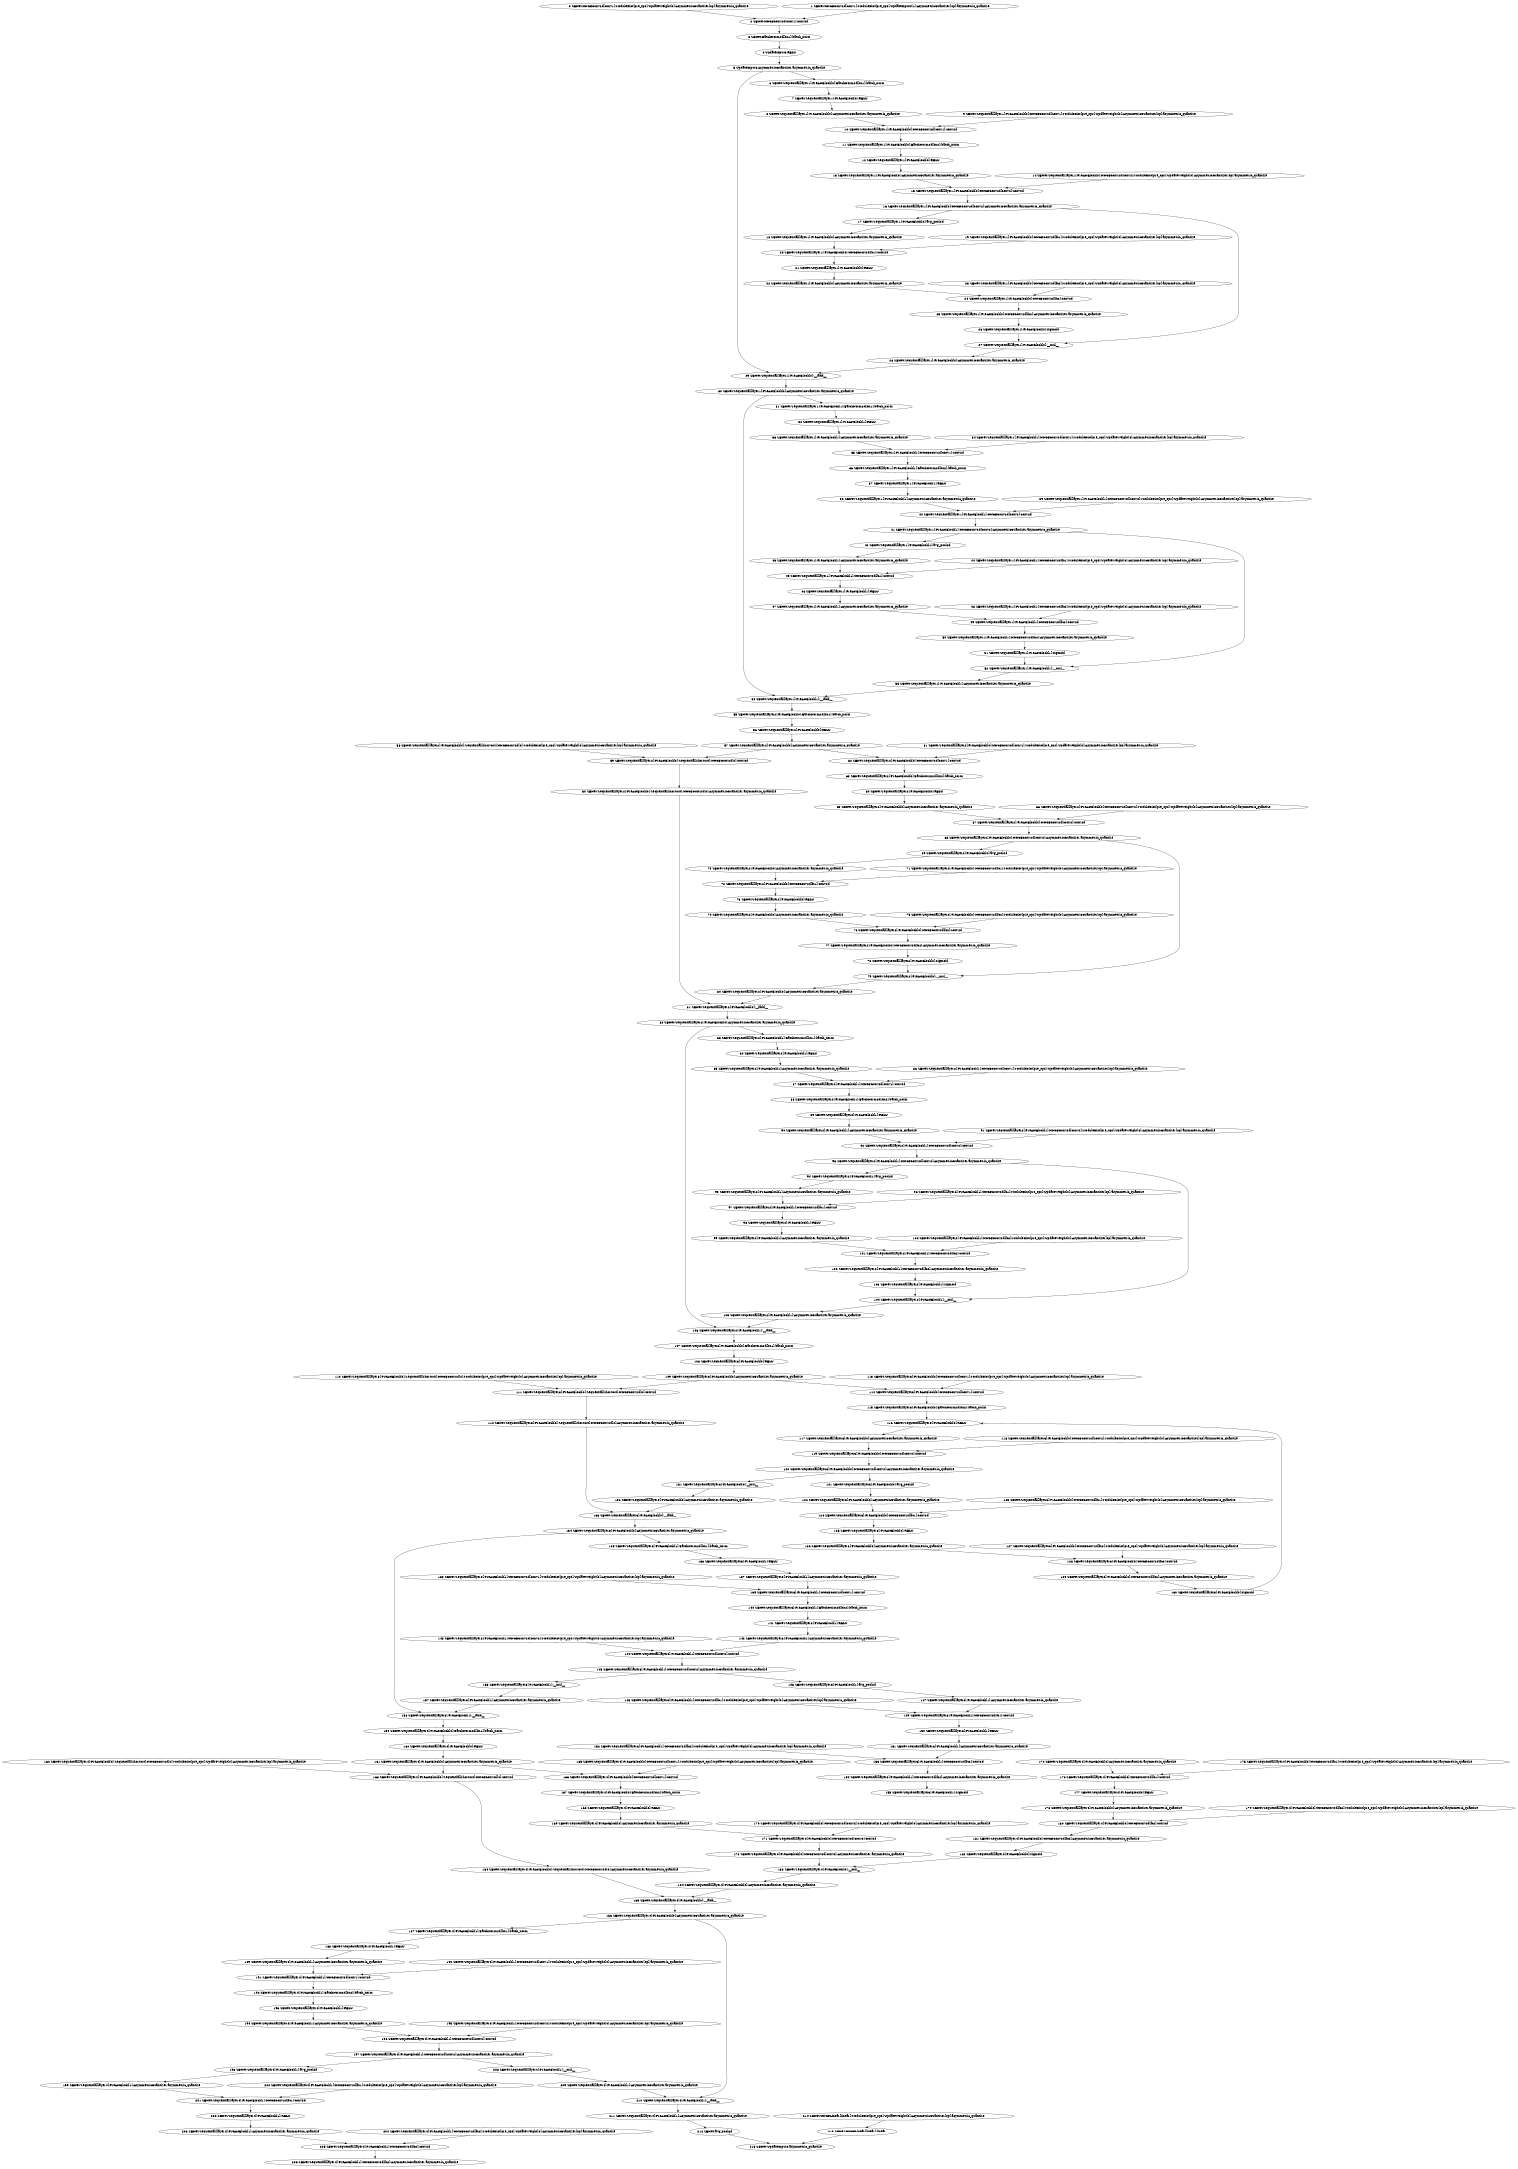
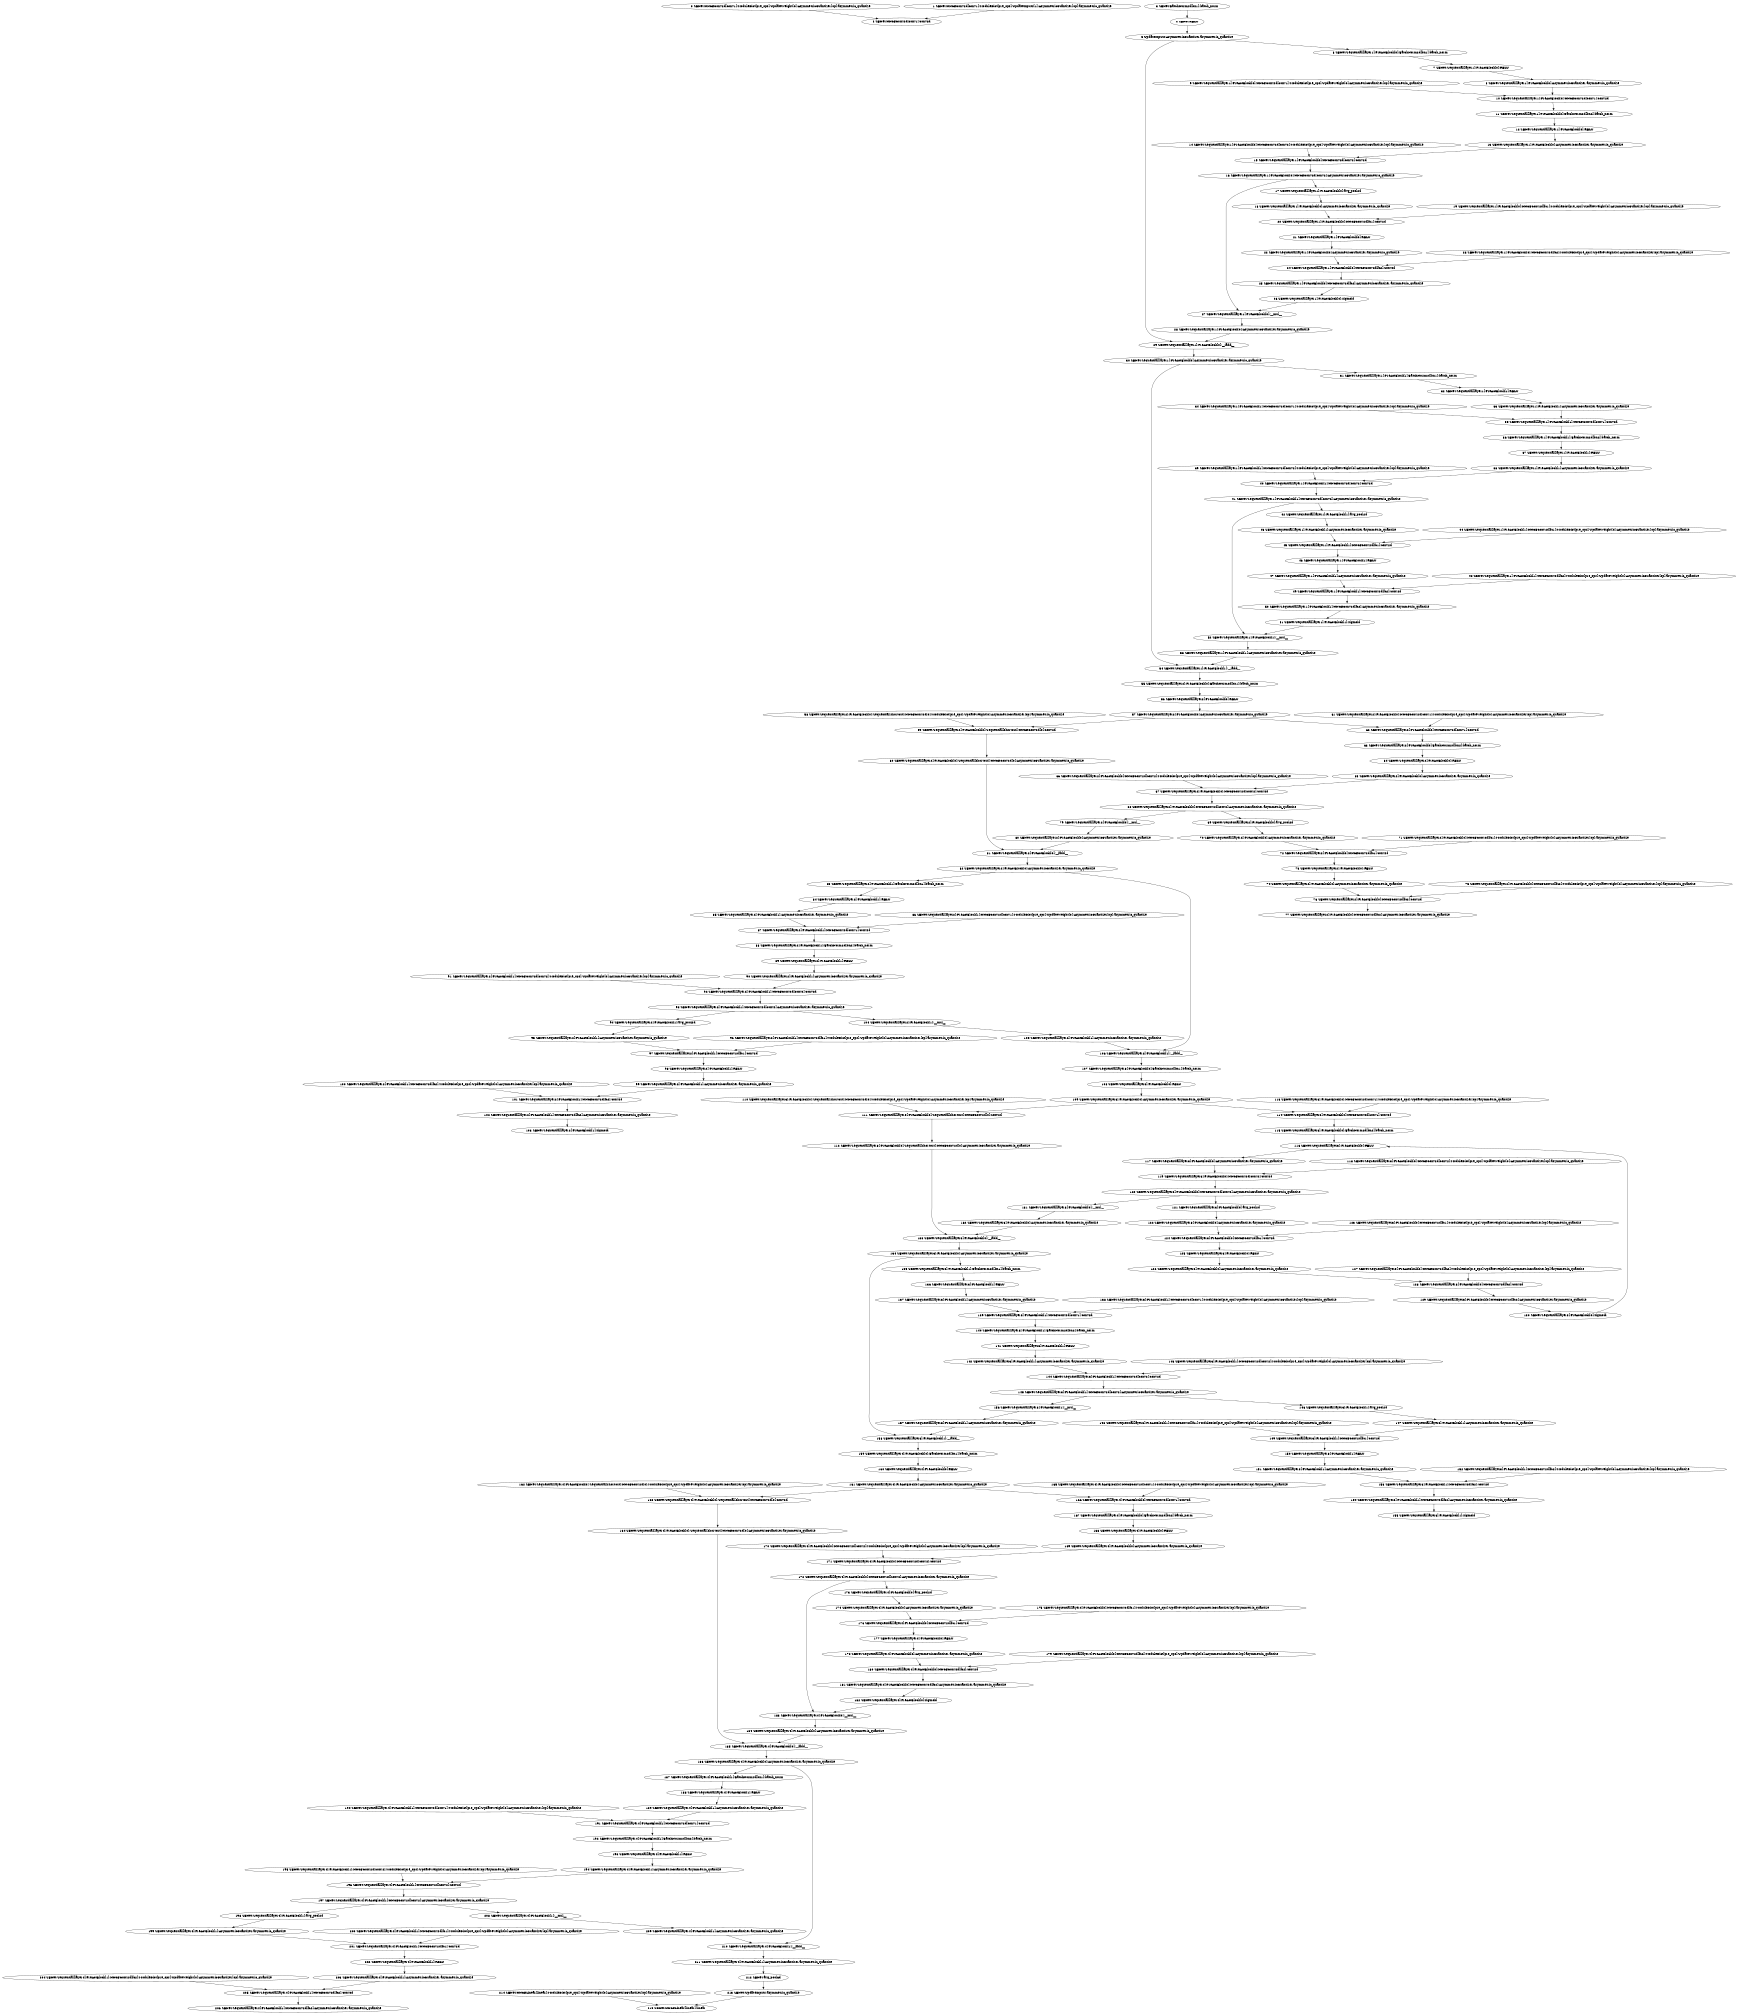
(779, 28) -> none
(779, 53) -> (1187, 22)
(908, 961) -> none
(915, 1291) -> none
none -> (888, 1593)
(823, 2139) -> (721, 2001)
